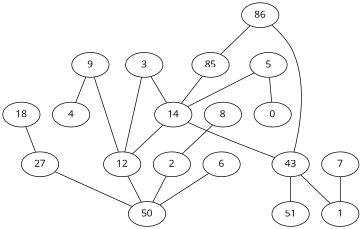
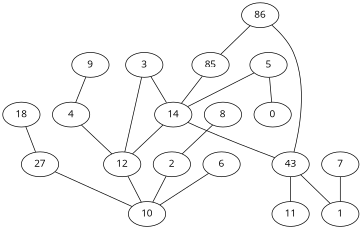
(106, 115) -> (97, 139)
(147, 214) -> (147, 214)
(291, 214) -> (291, 214)
